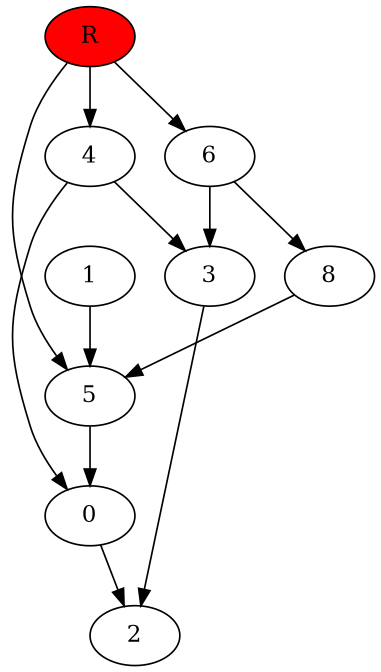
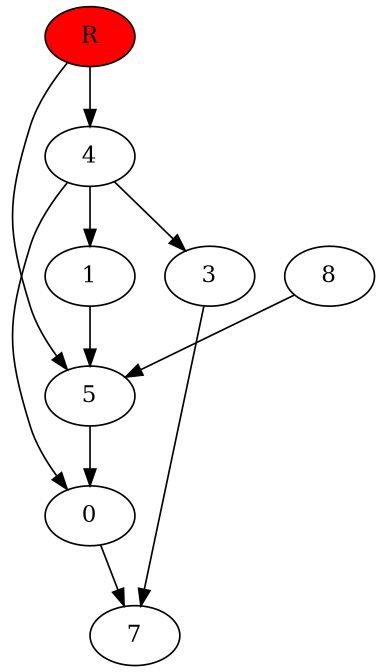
(210, 156) -> none
none -> (90, 208)
(135, 636) -> (135, 636)
